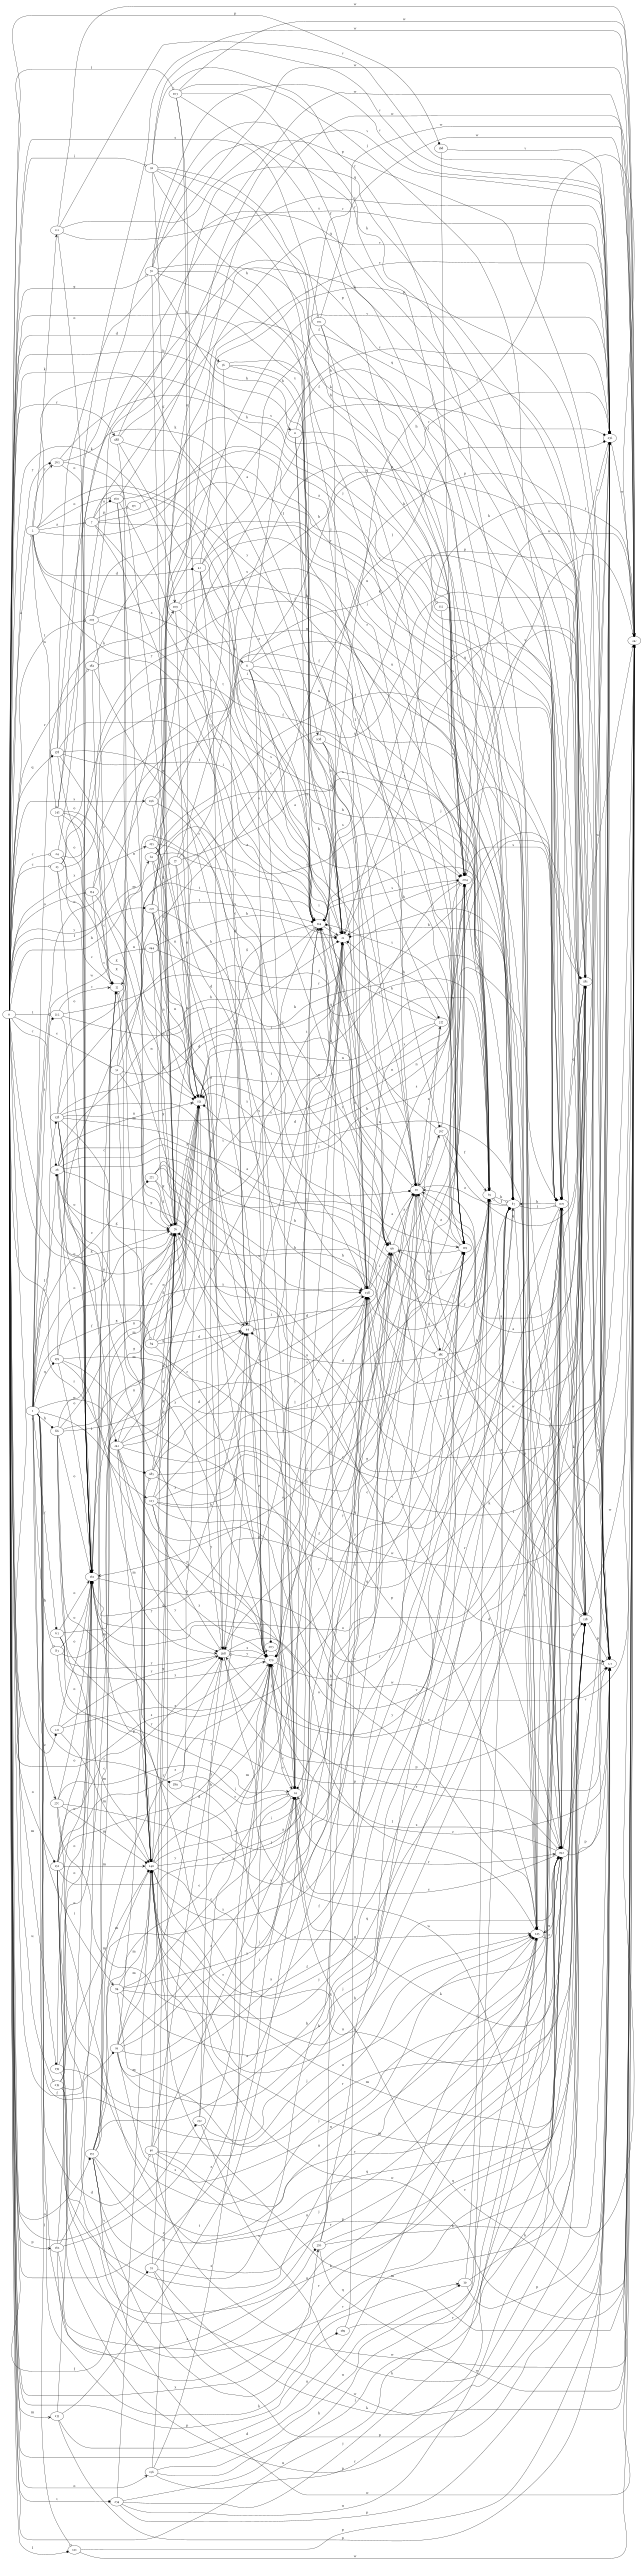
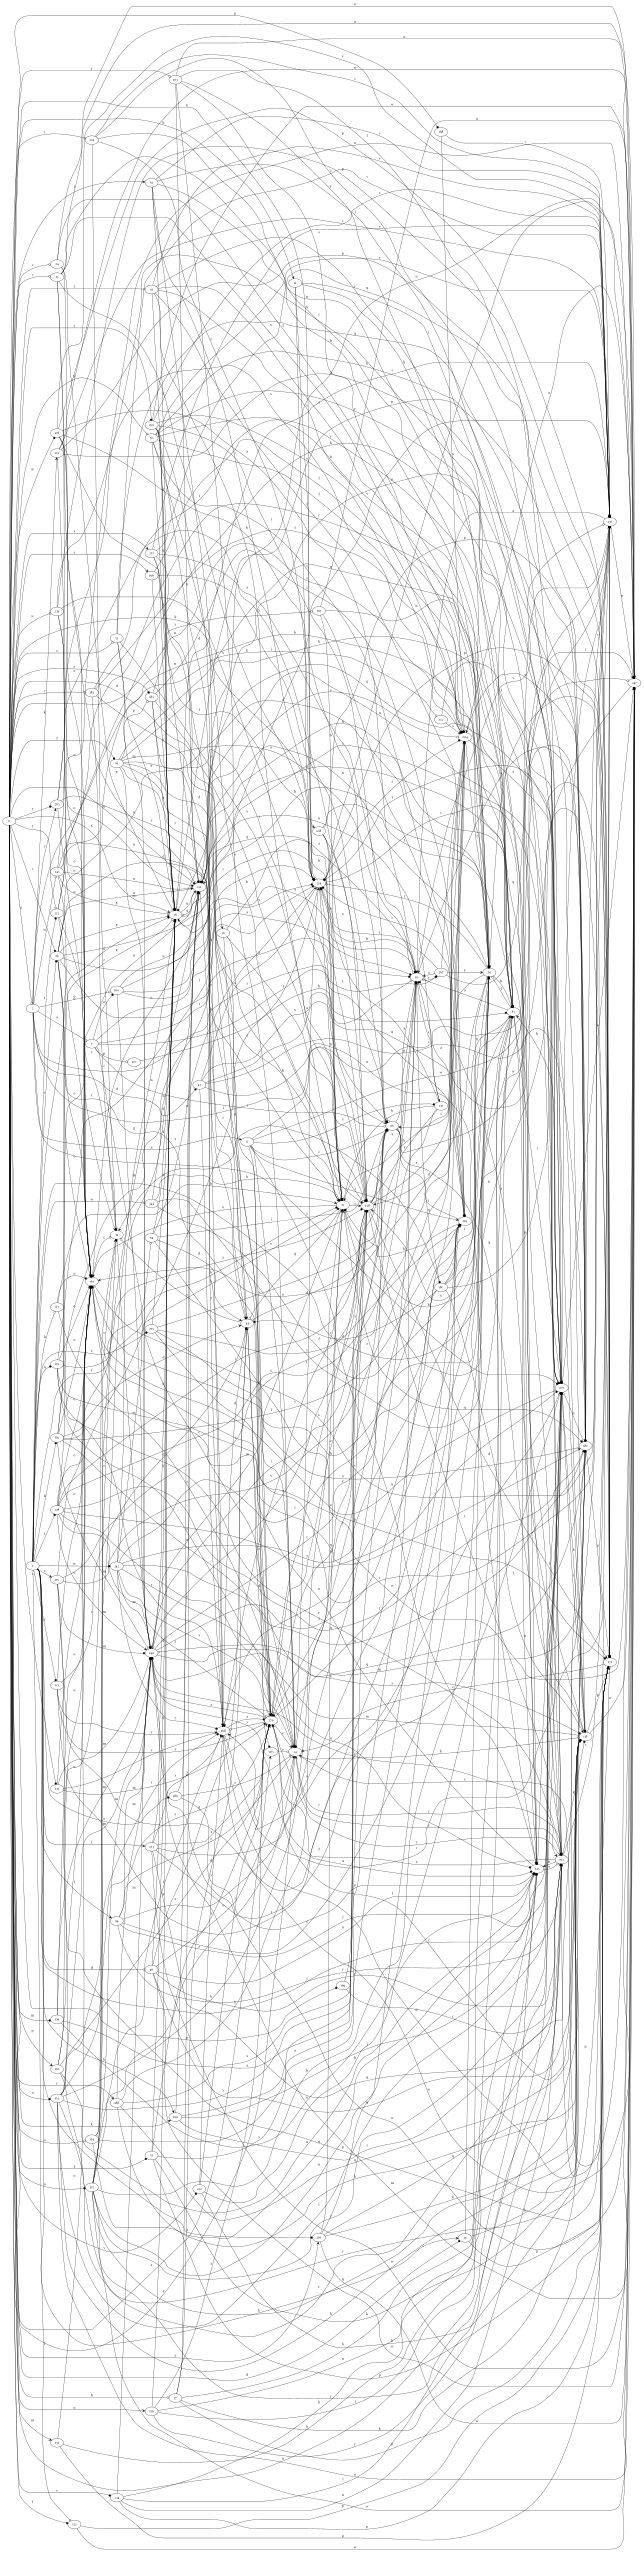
(314, 1250) -> (419, 1364)
(334, 1397) -> (289, 892)
(305, 1704) -> (210, 563)
